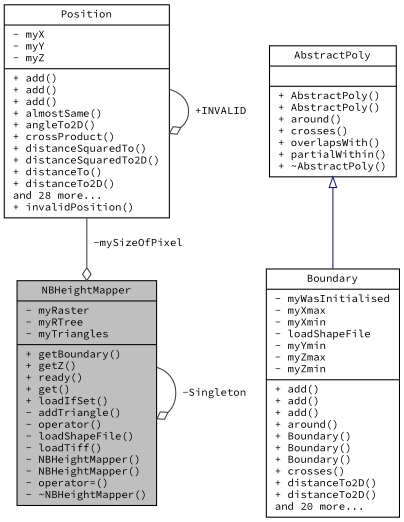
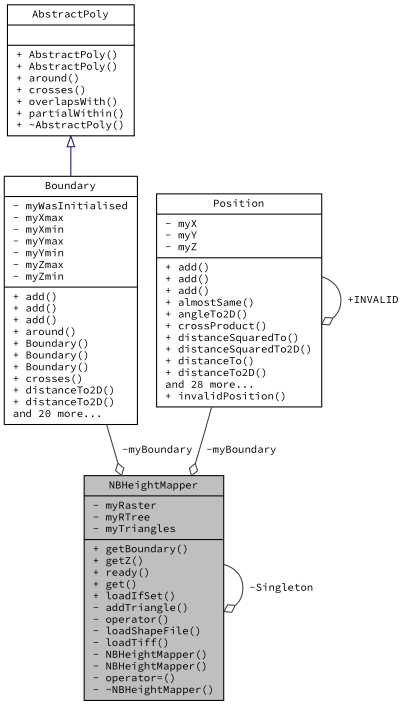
(135, 243) -> (239, 450)
(323, 334) -> (39, 241)
none -> (112, 444)
